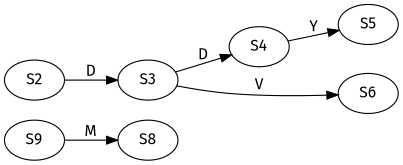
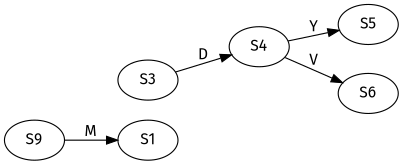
(34, 80) -> none
(251, 95) -> (309, 68)
(148, 140) -> (148, 140)
